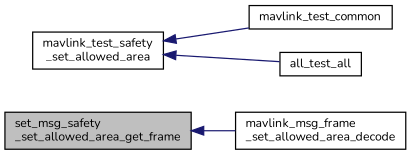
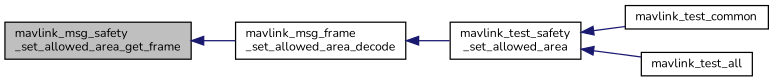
none -> (434, 41)
(321, 64) -> (697, 64)
(98, 131) -> (98, 41)
